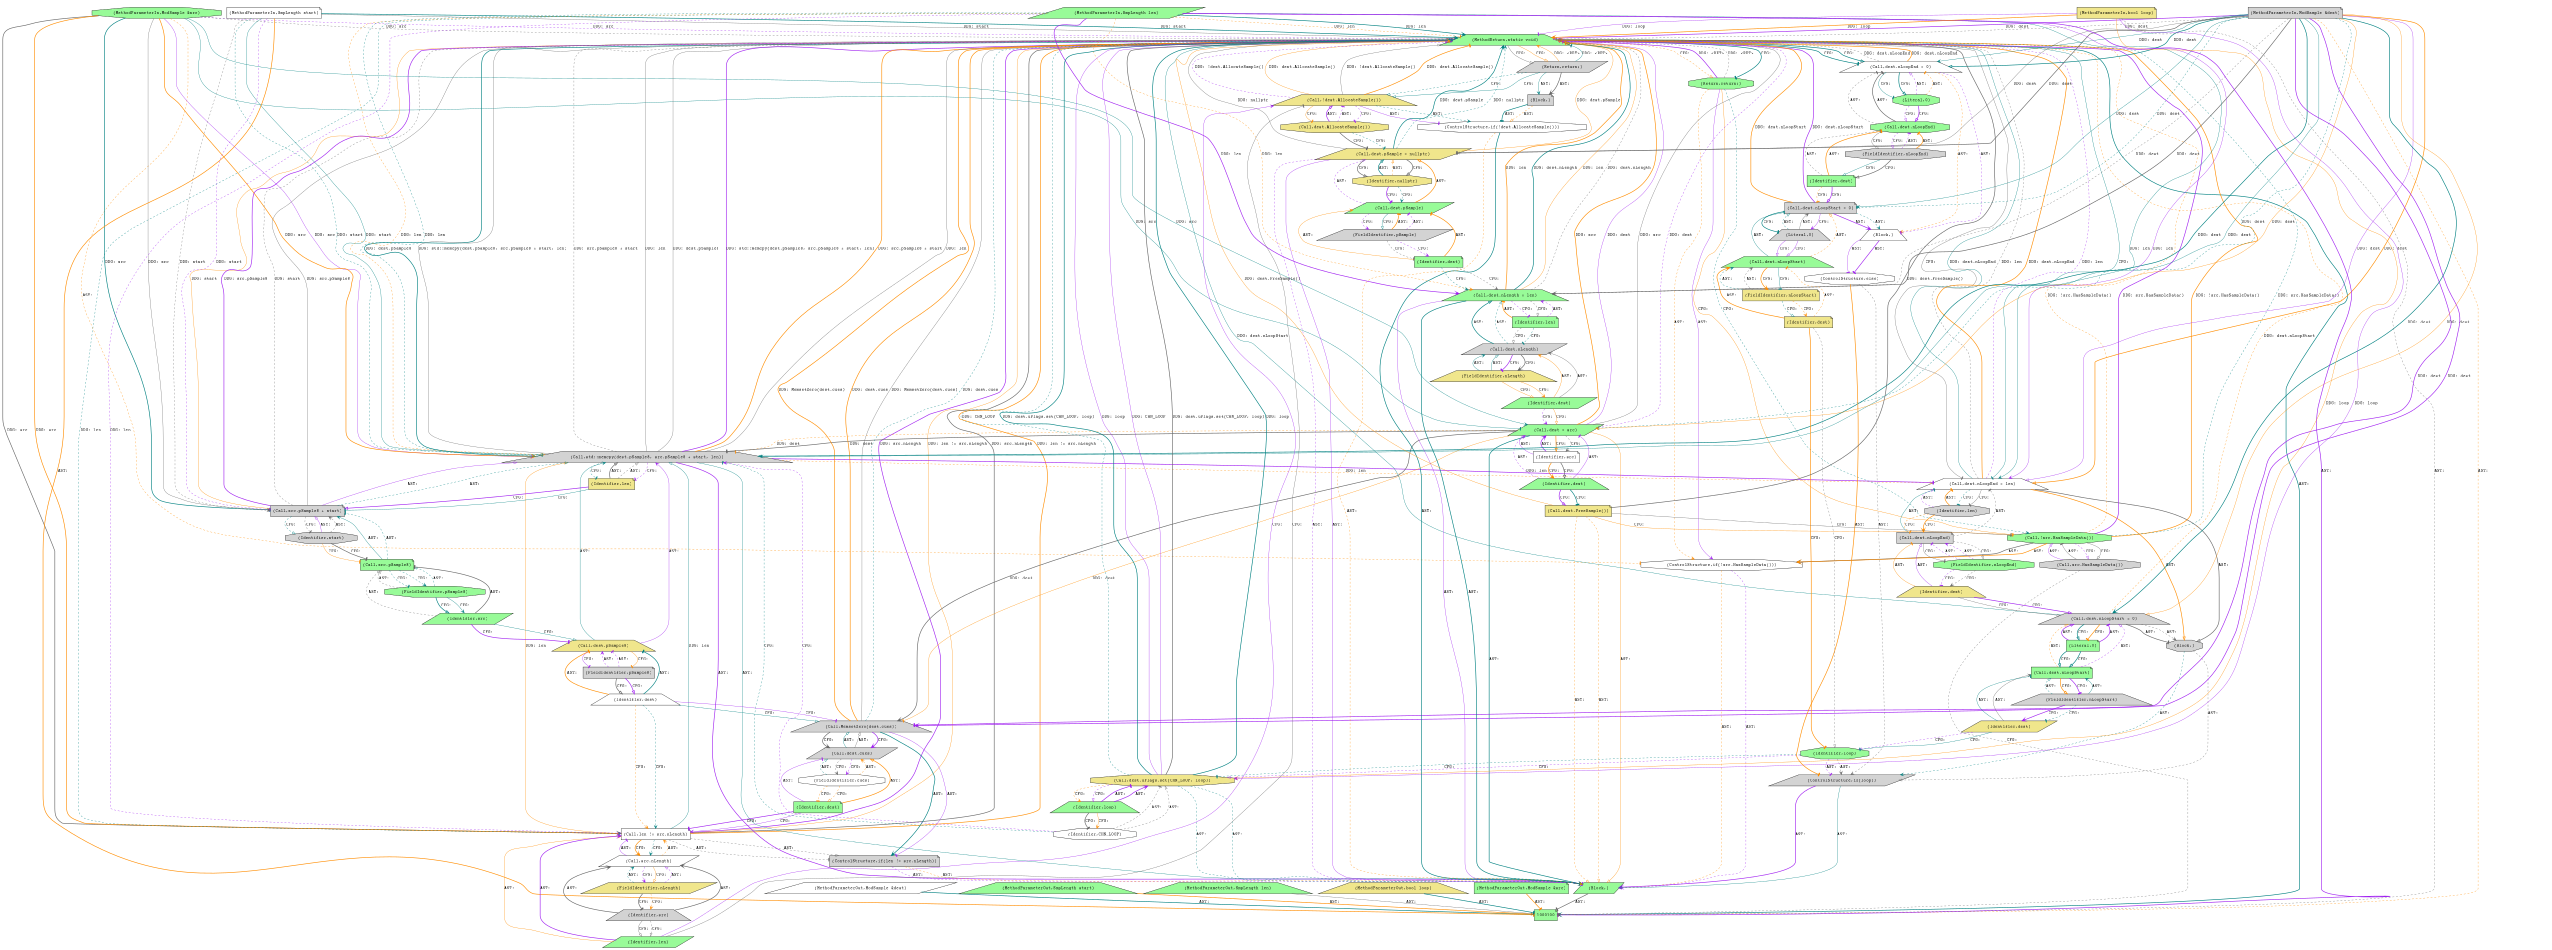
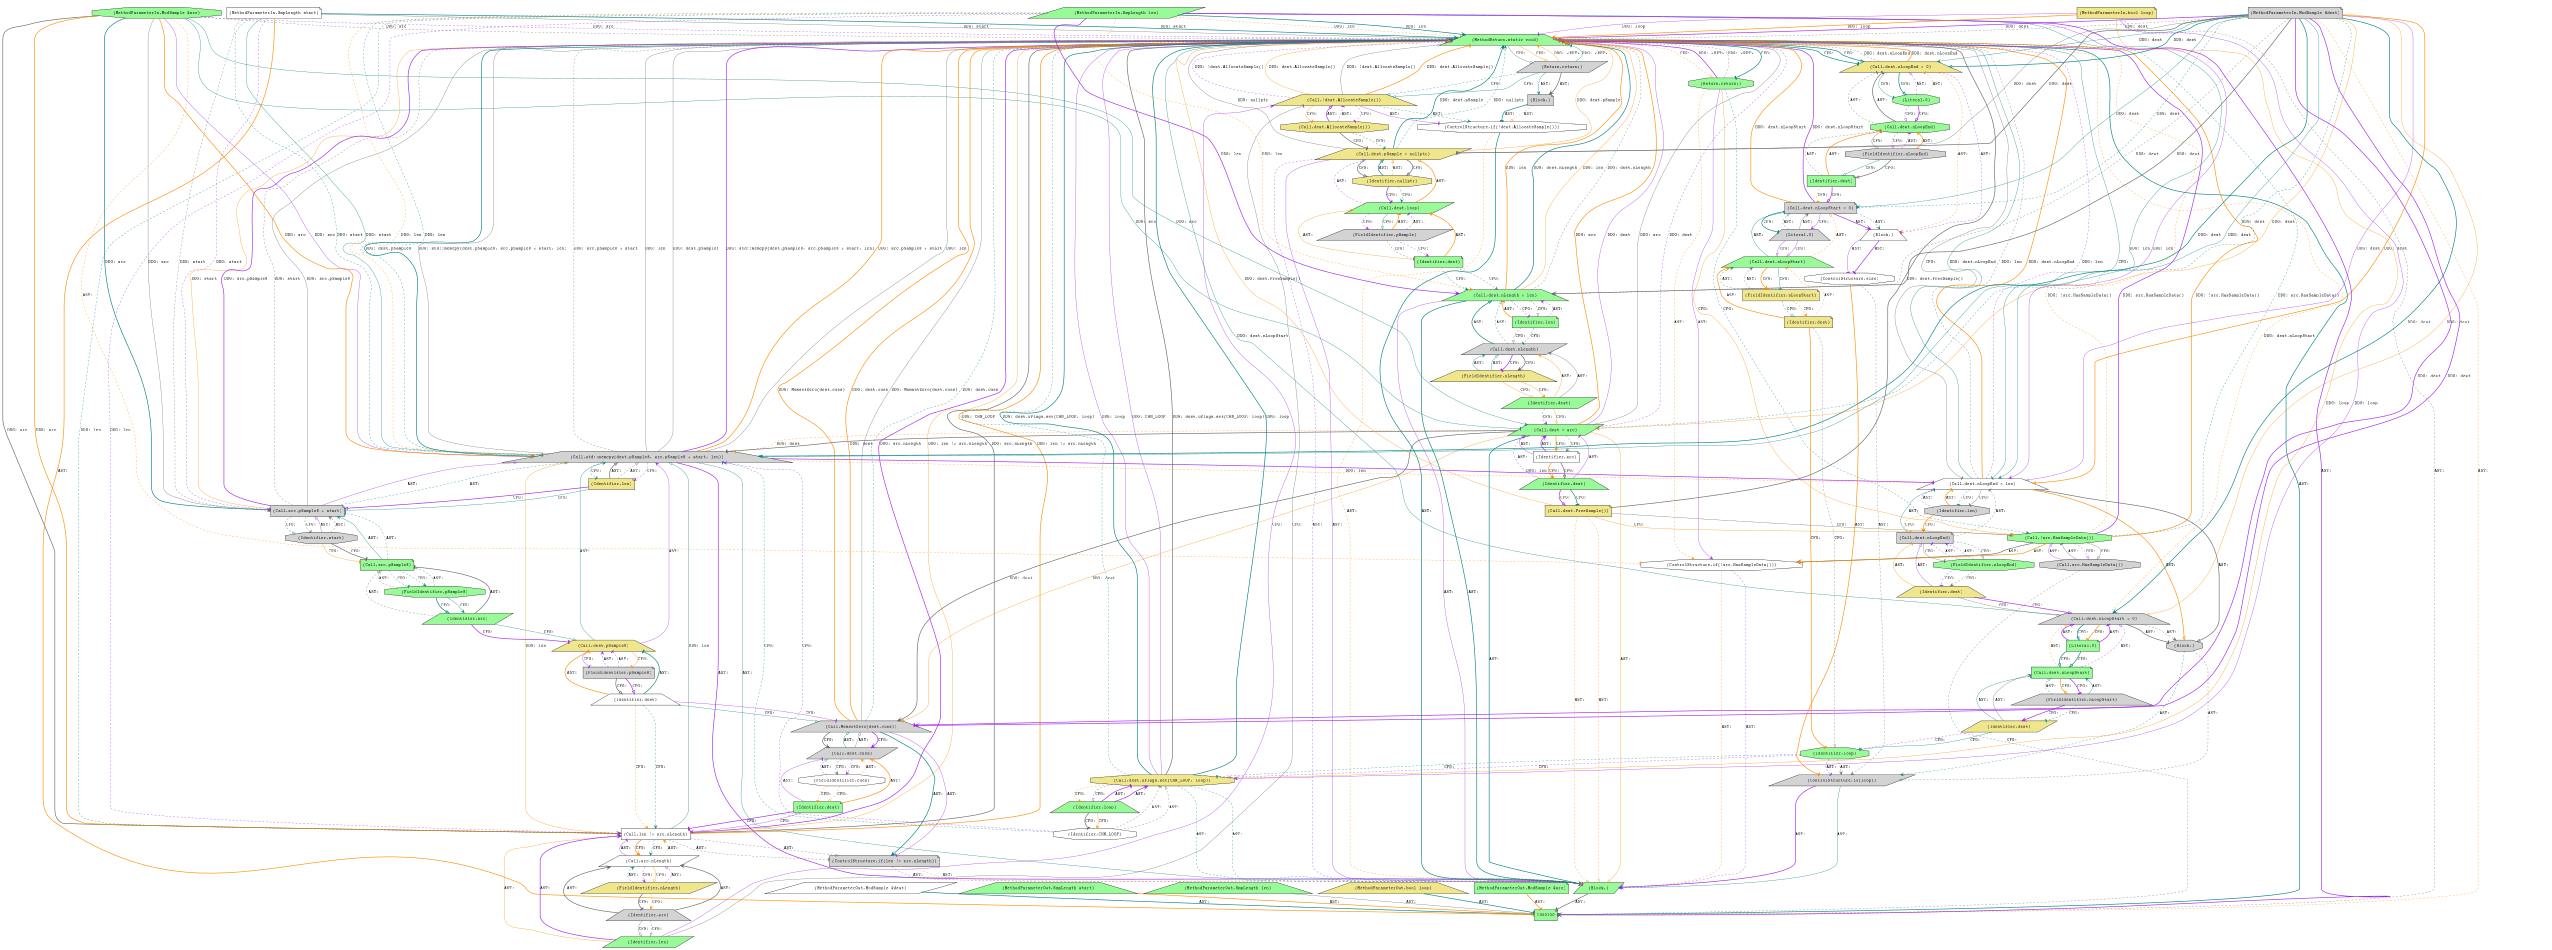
(1901, 67) -> (1901, 67)
(1399, 208) -> (1399, 208)
